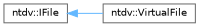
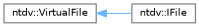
(90, 13) -> (119, 13)
